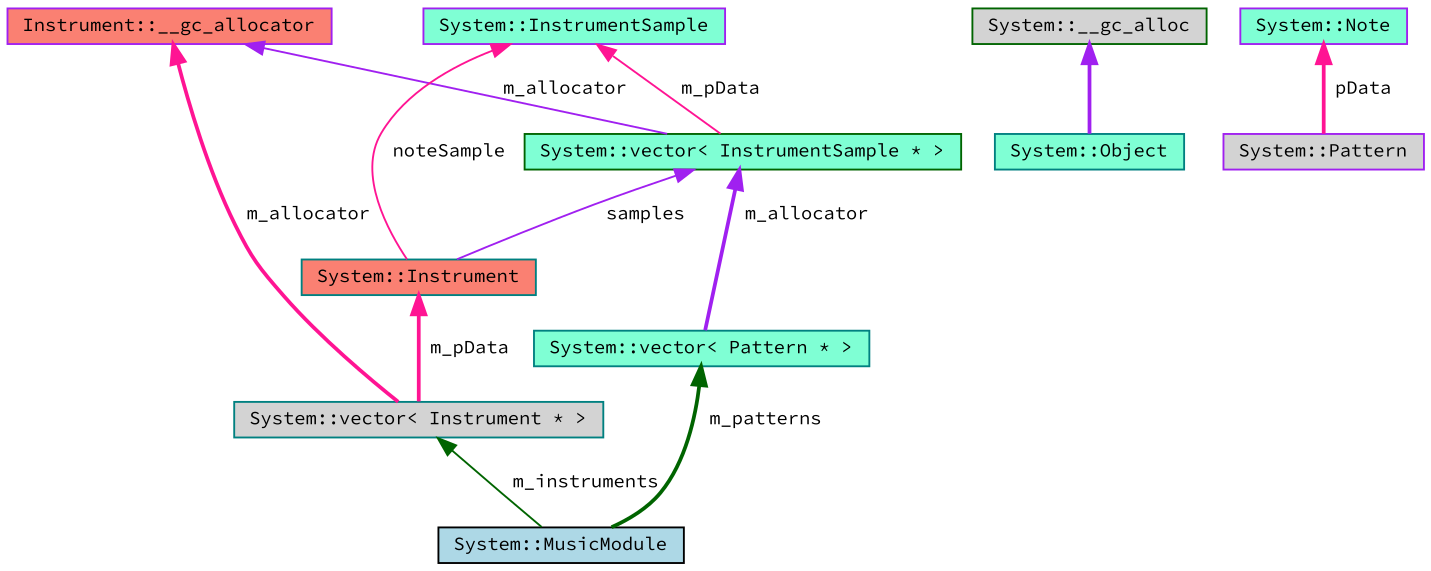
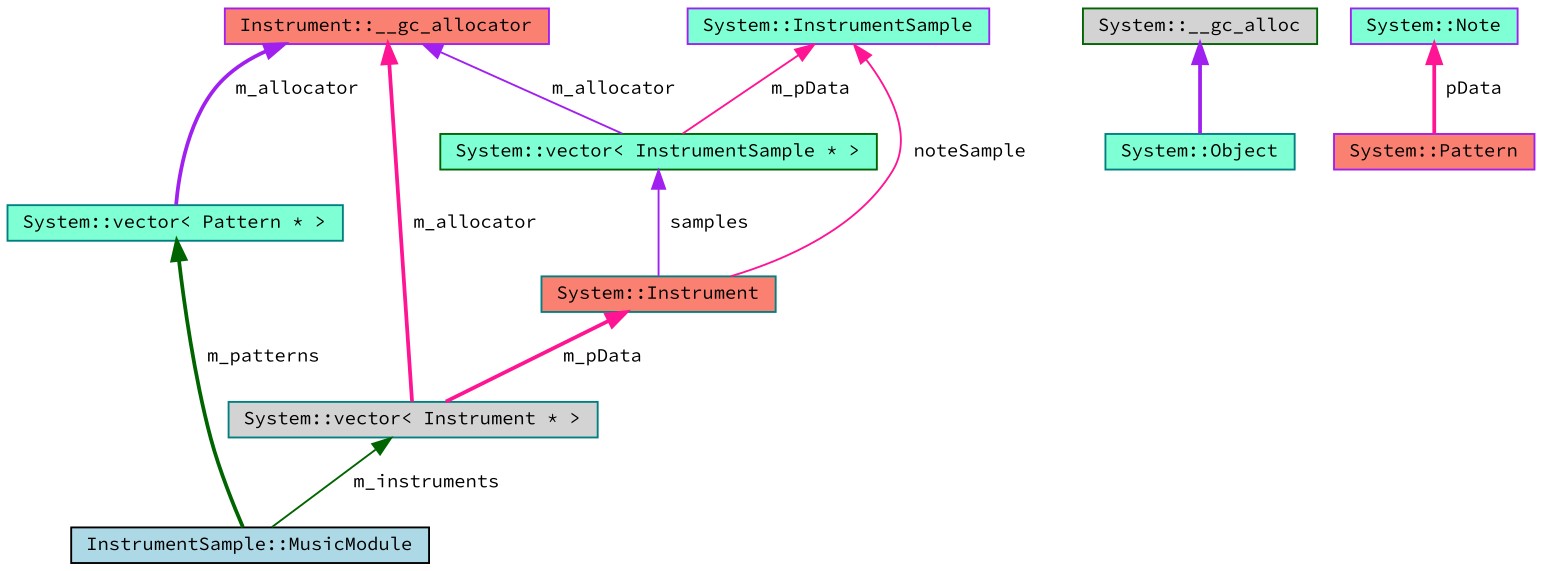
(1324, 152) -> (1434, 152)
(720, 259) -> (199, 114)
(561, 545) -> (250, 545)
